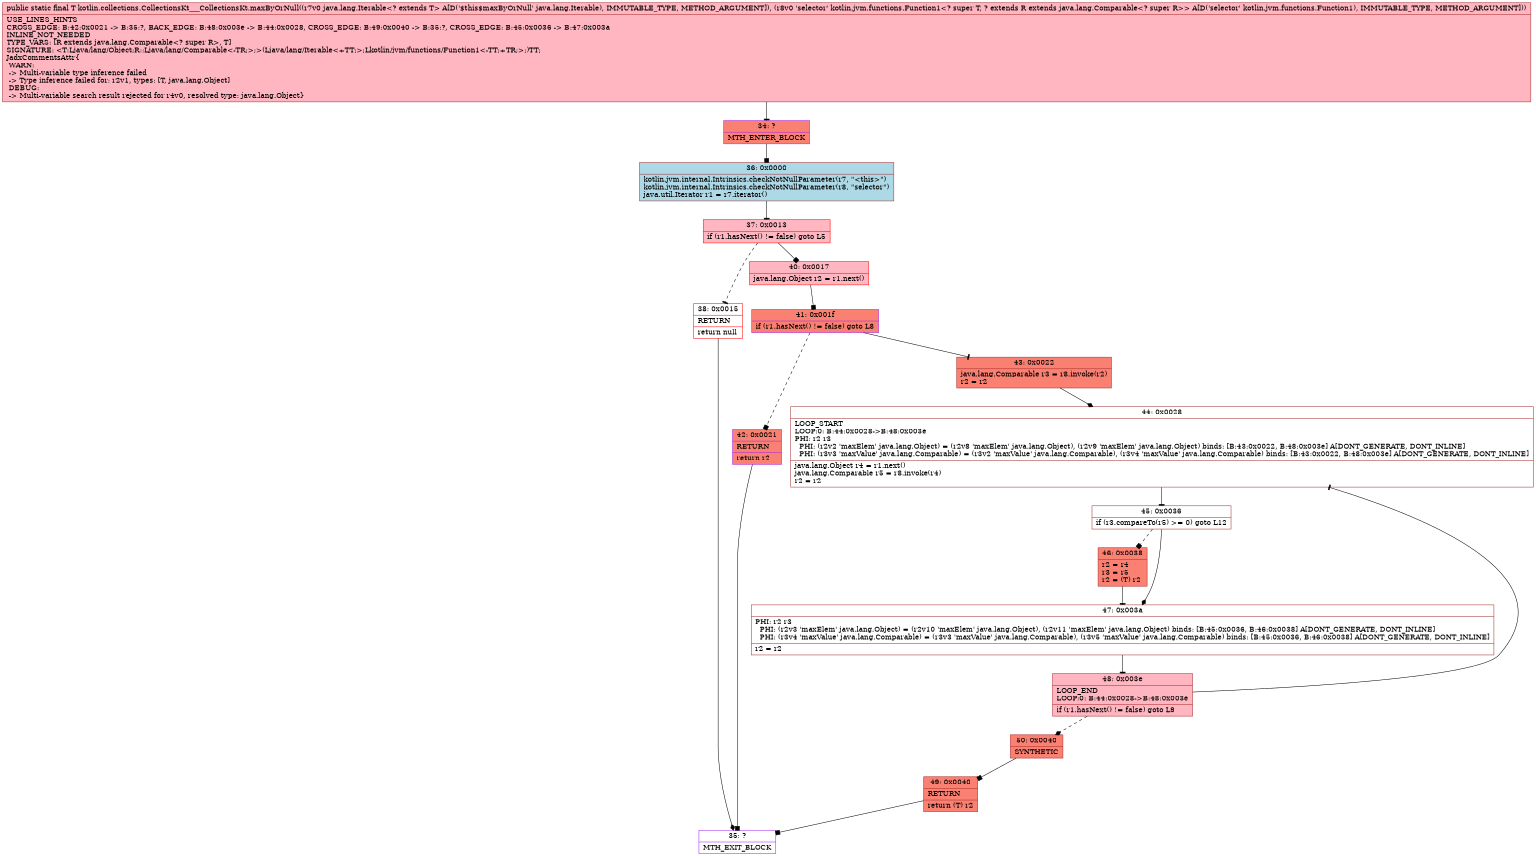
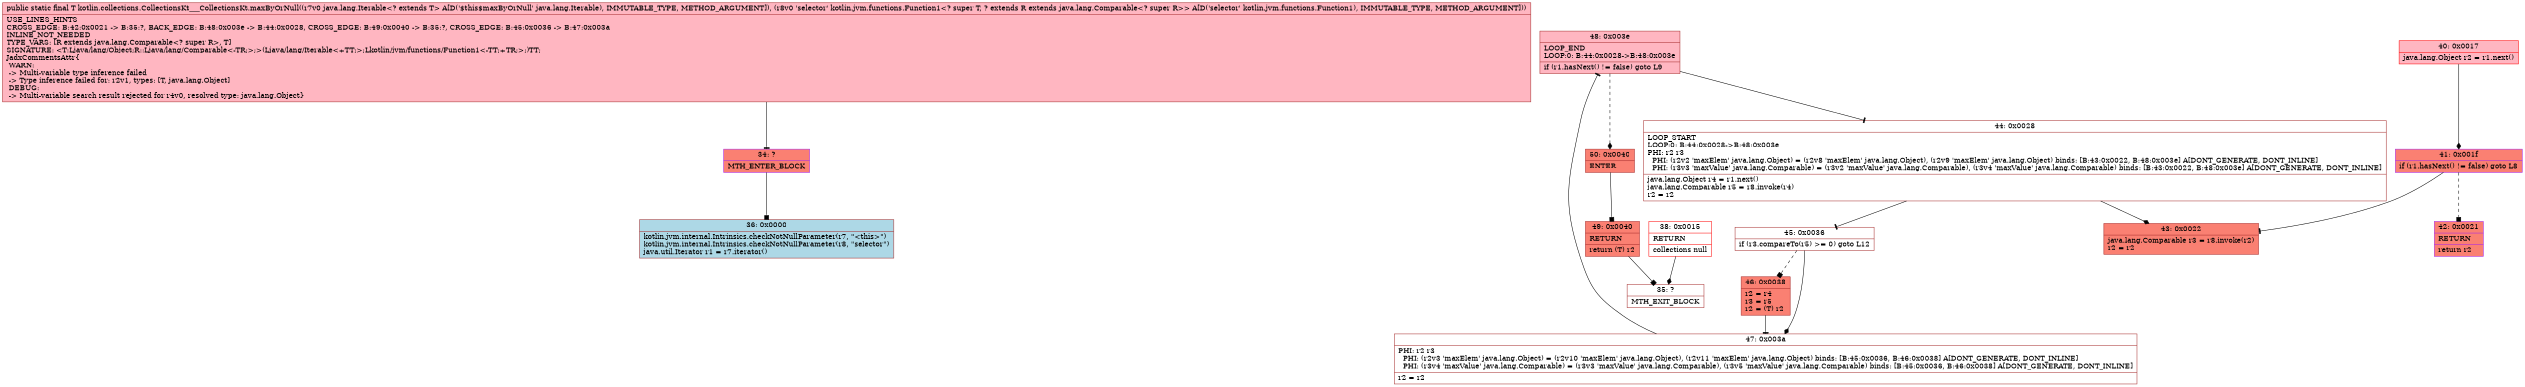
(767, 231) -> none
(812, 295) -> (2459, 104)
(717, 332) -> (1680, 250)
(1074, 396) -> (2122, 211)
(737, 644) -> none
(1037, 752) -> (1603, 166)
(737, 842) -> (1666, 296)
